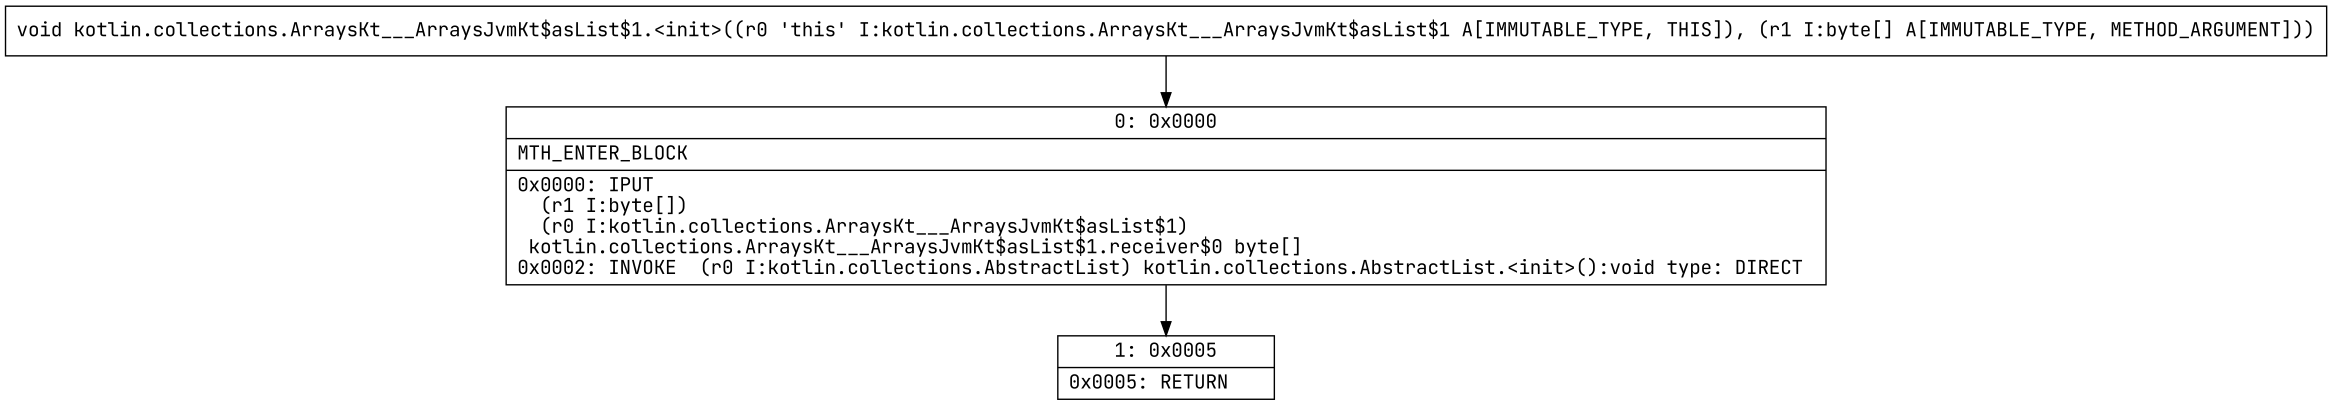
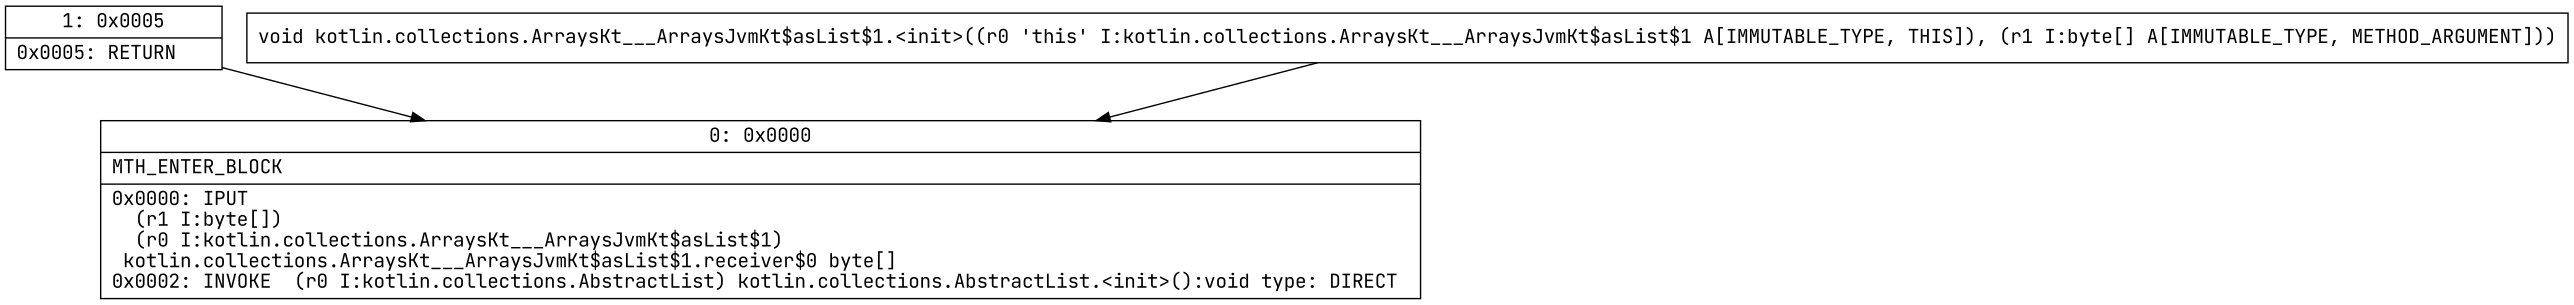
(1166, 303) -> (317, 92)
